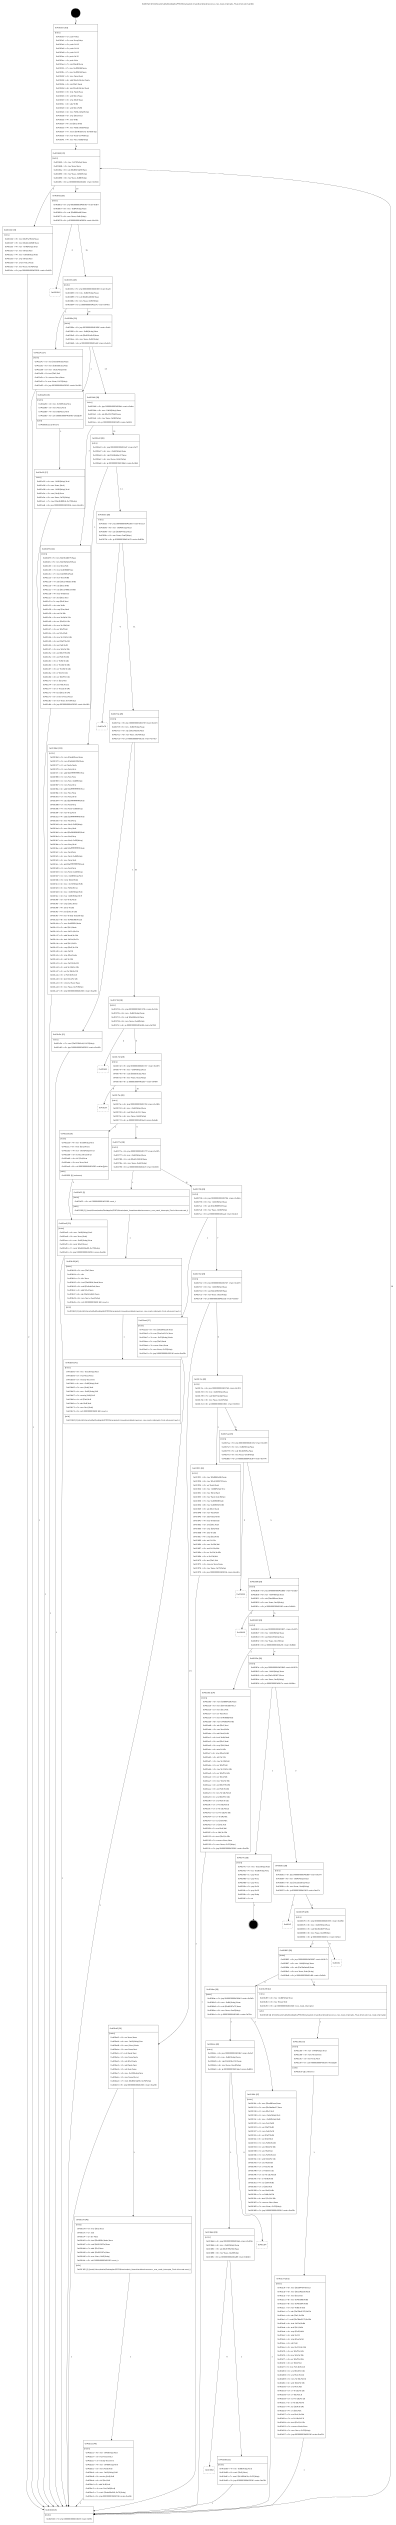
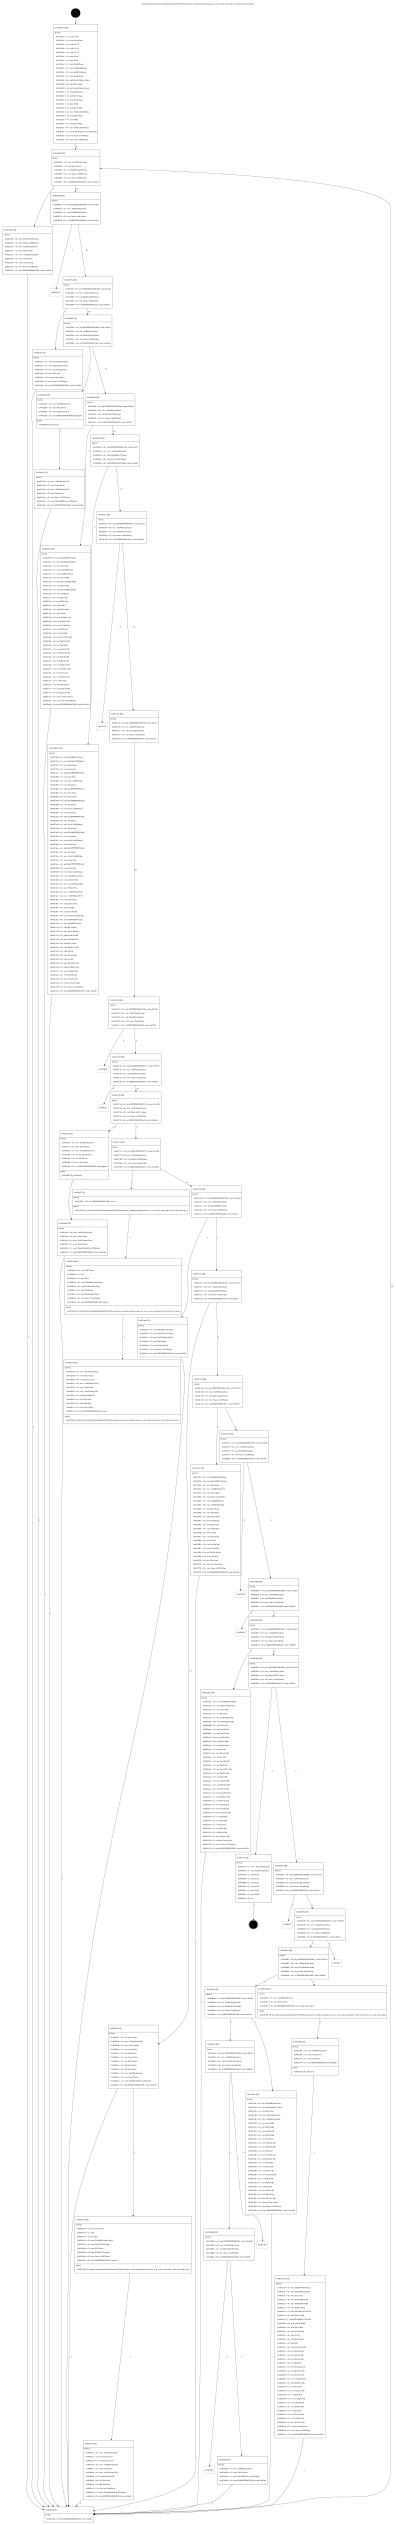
(77, 1041) -> none
